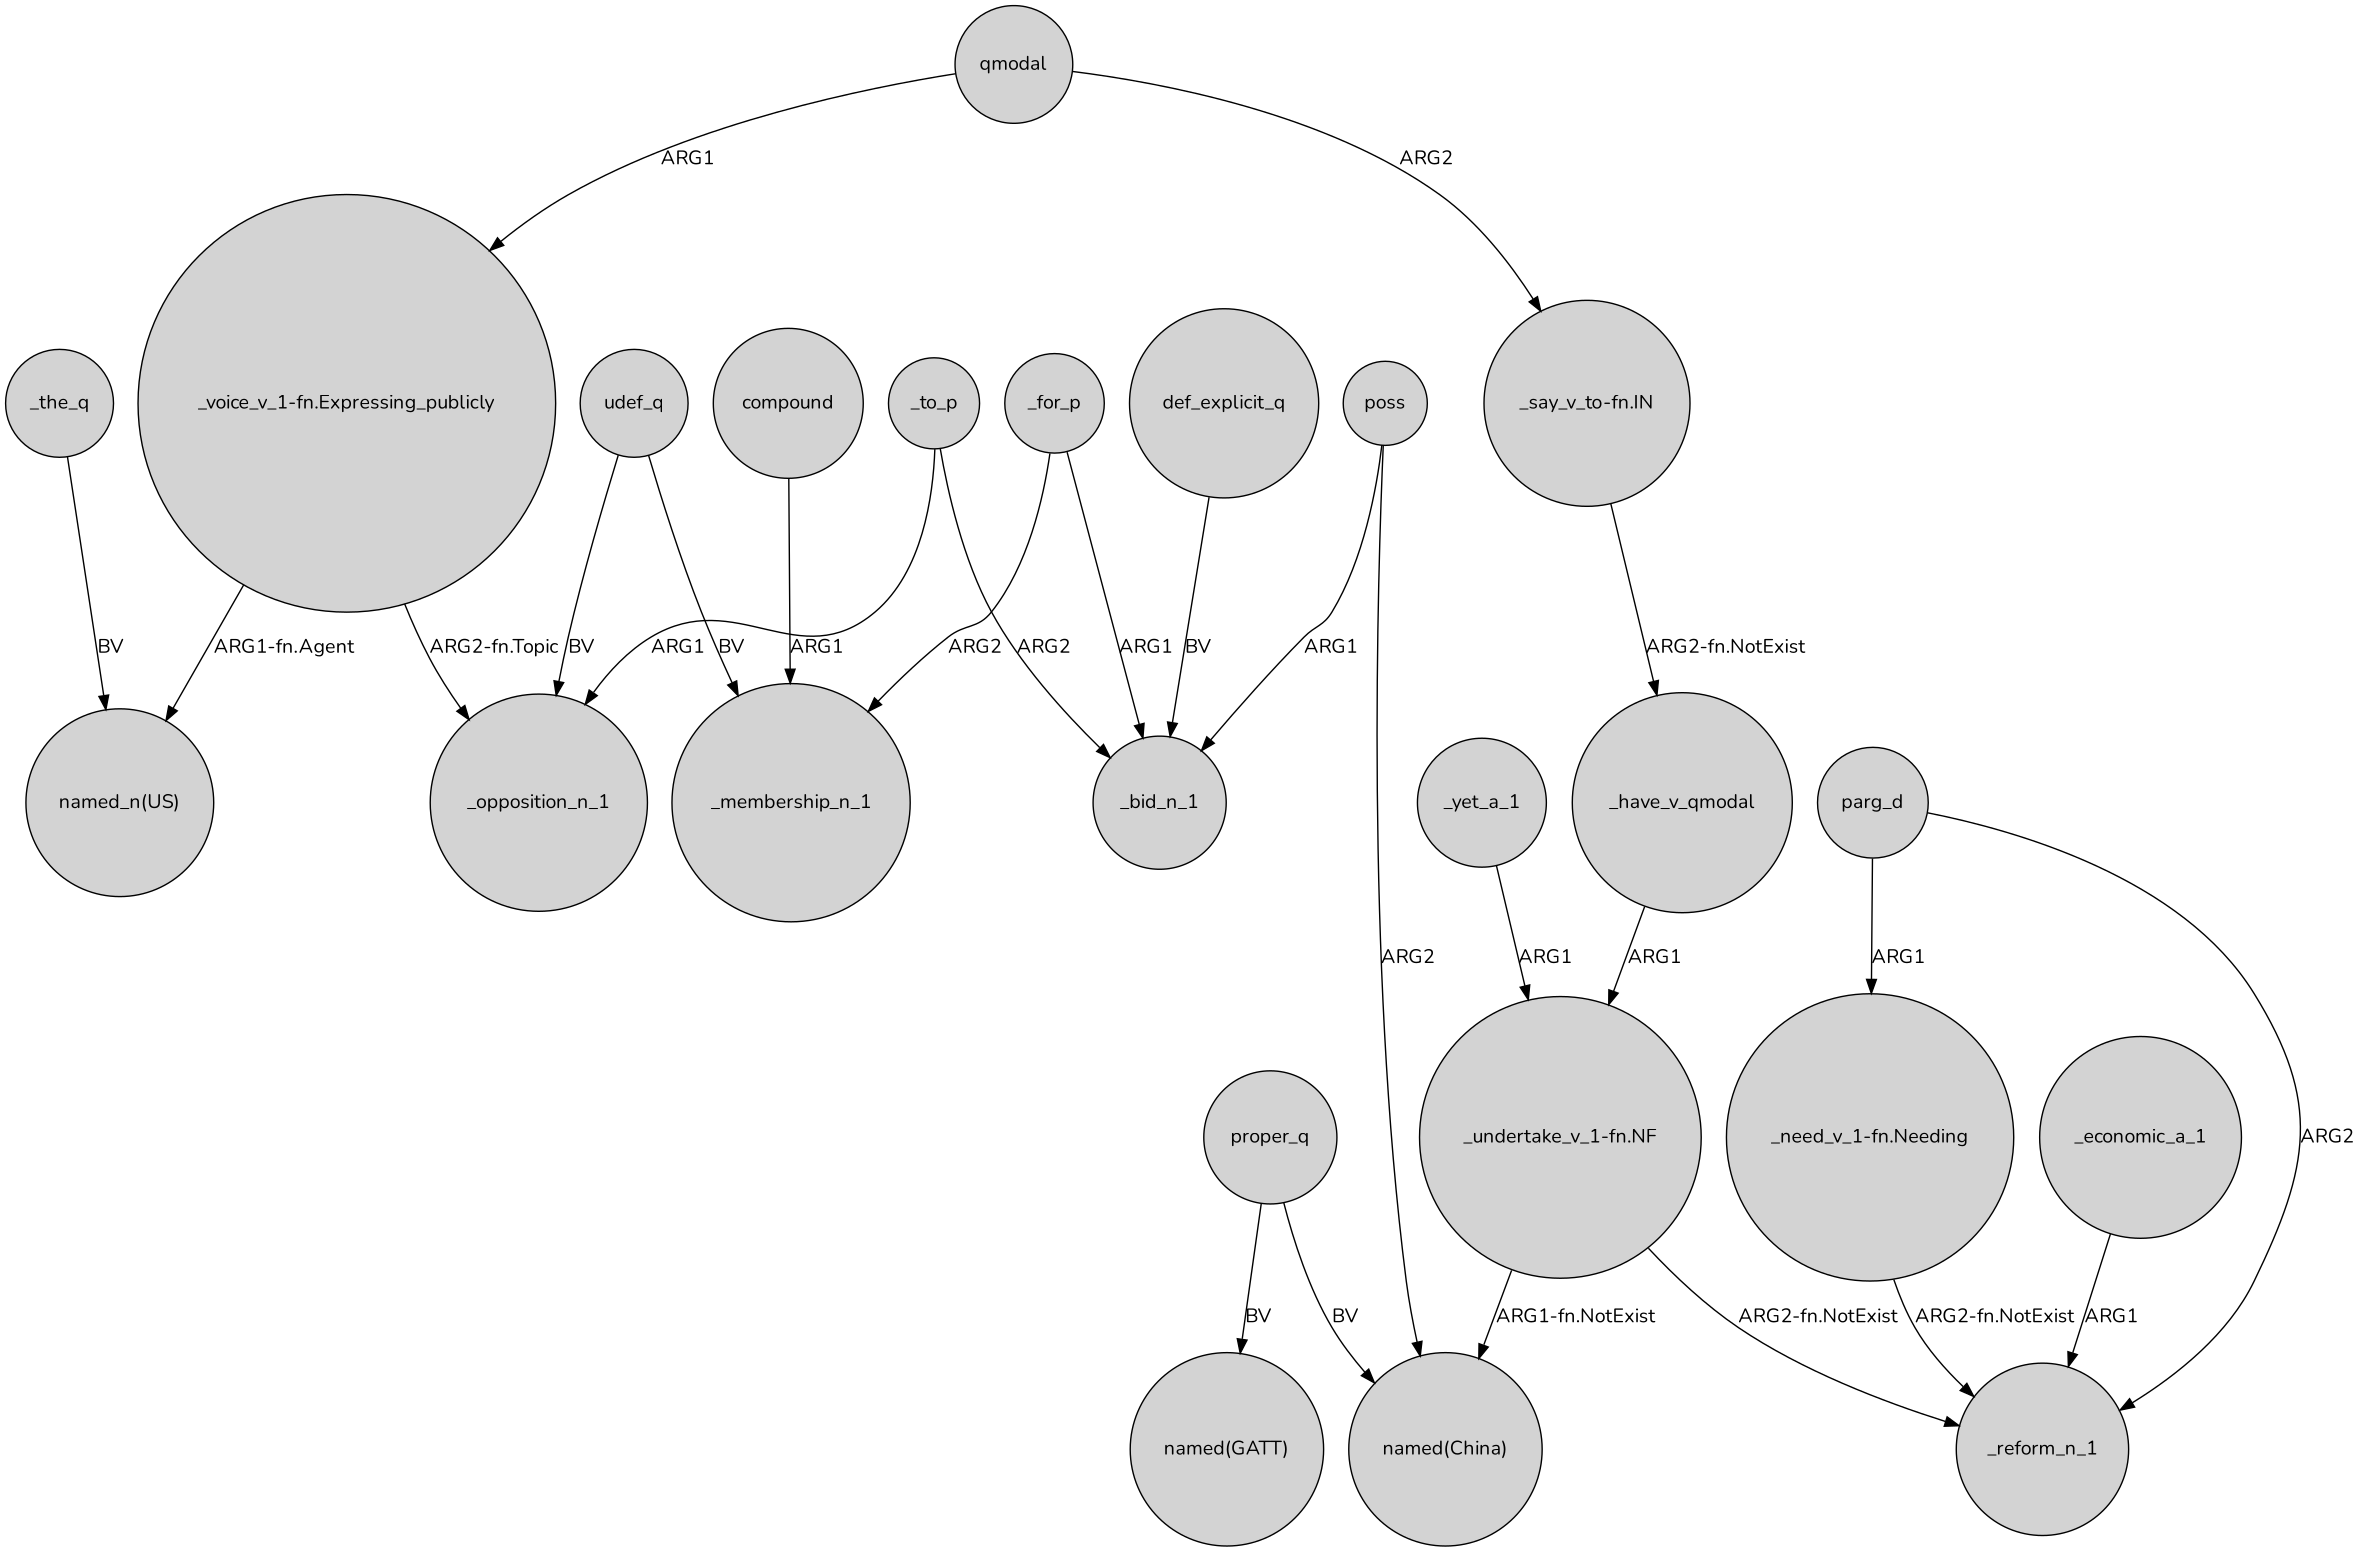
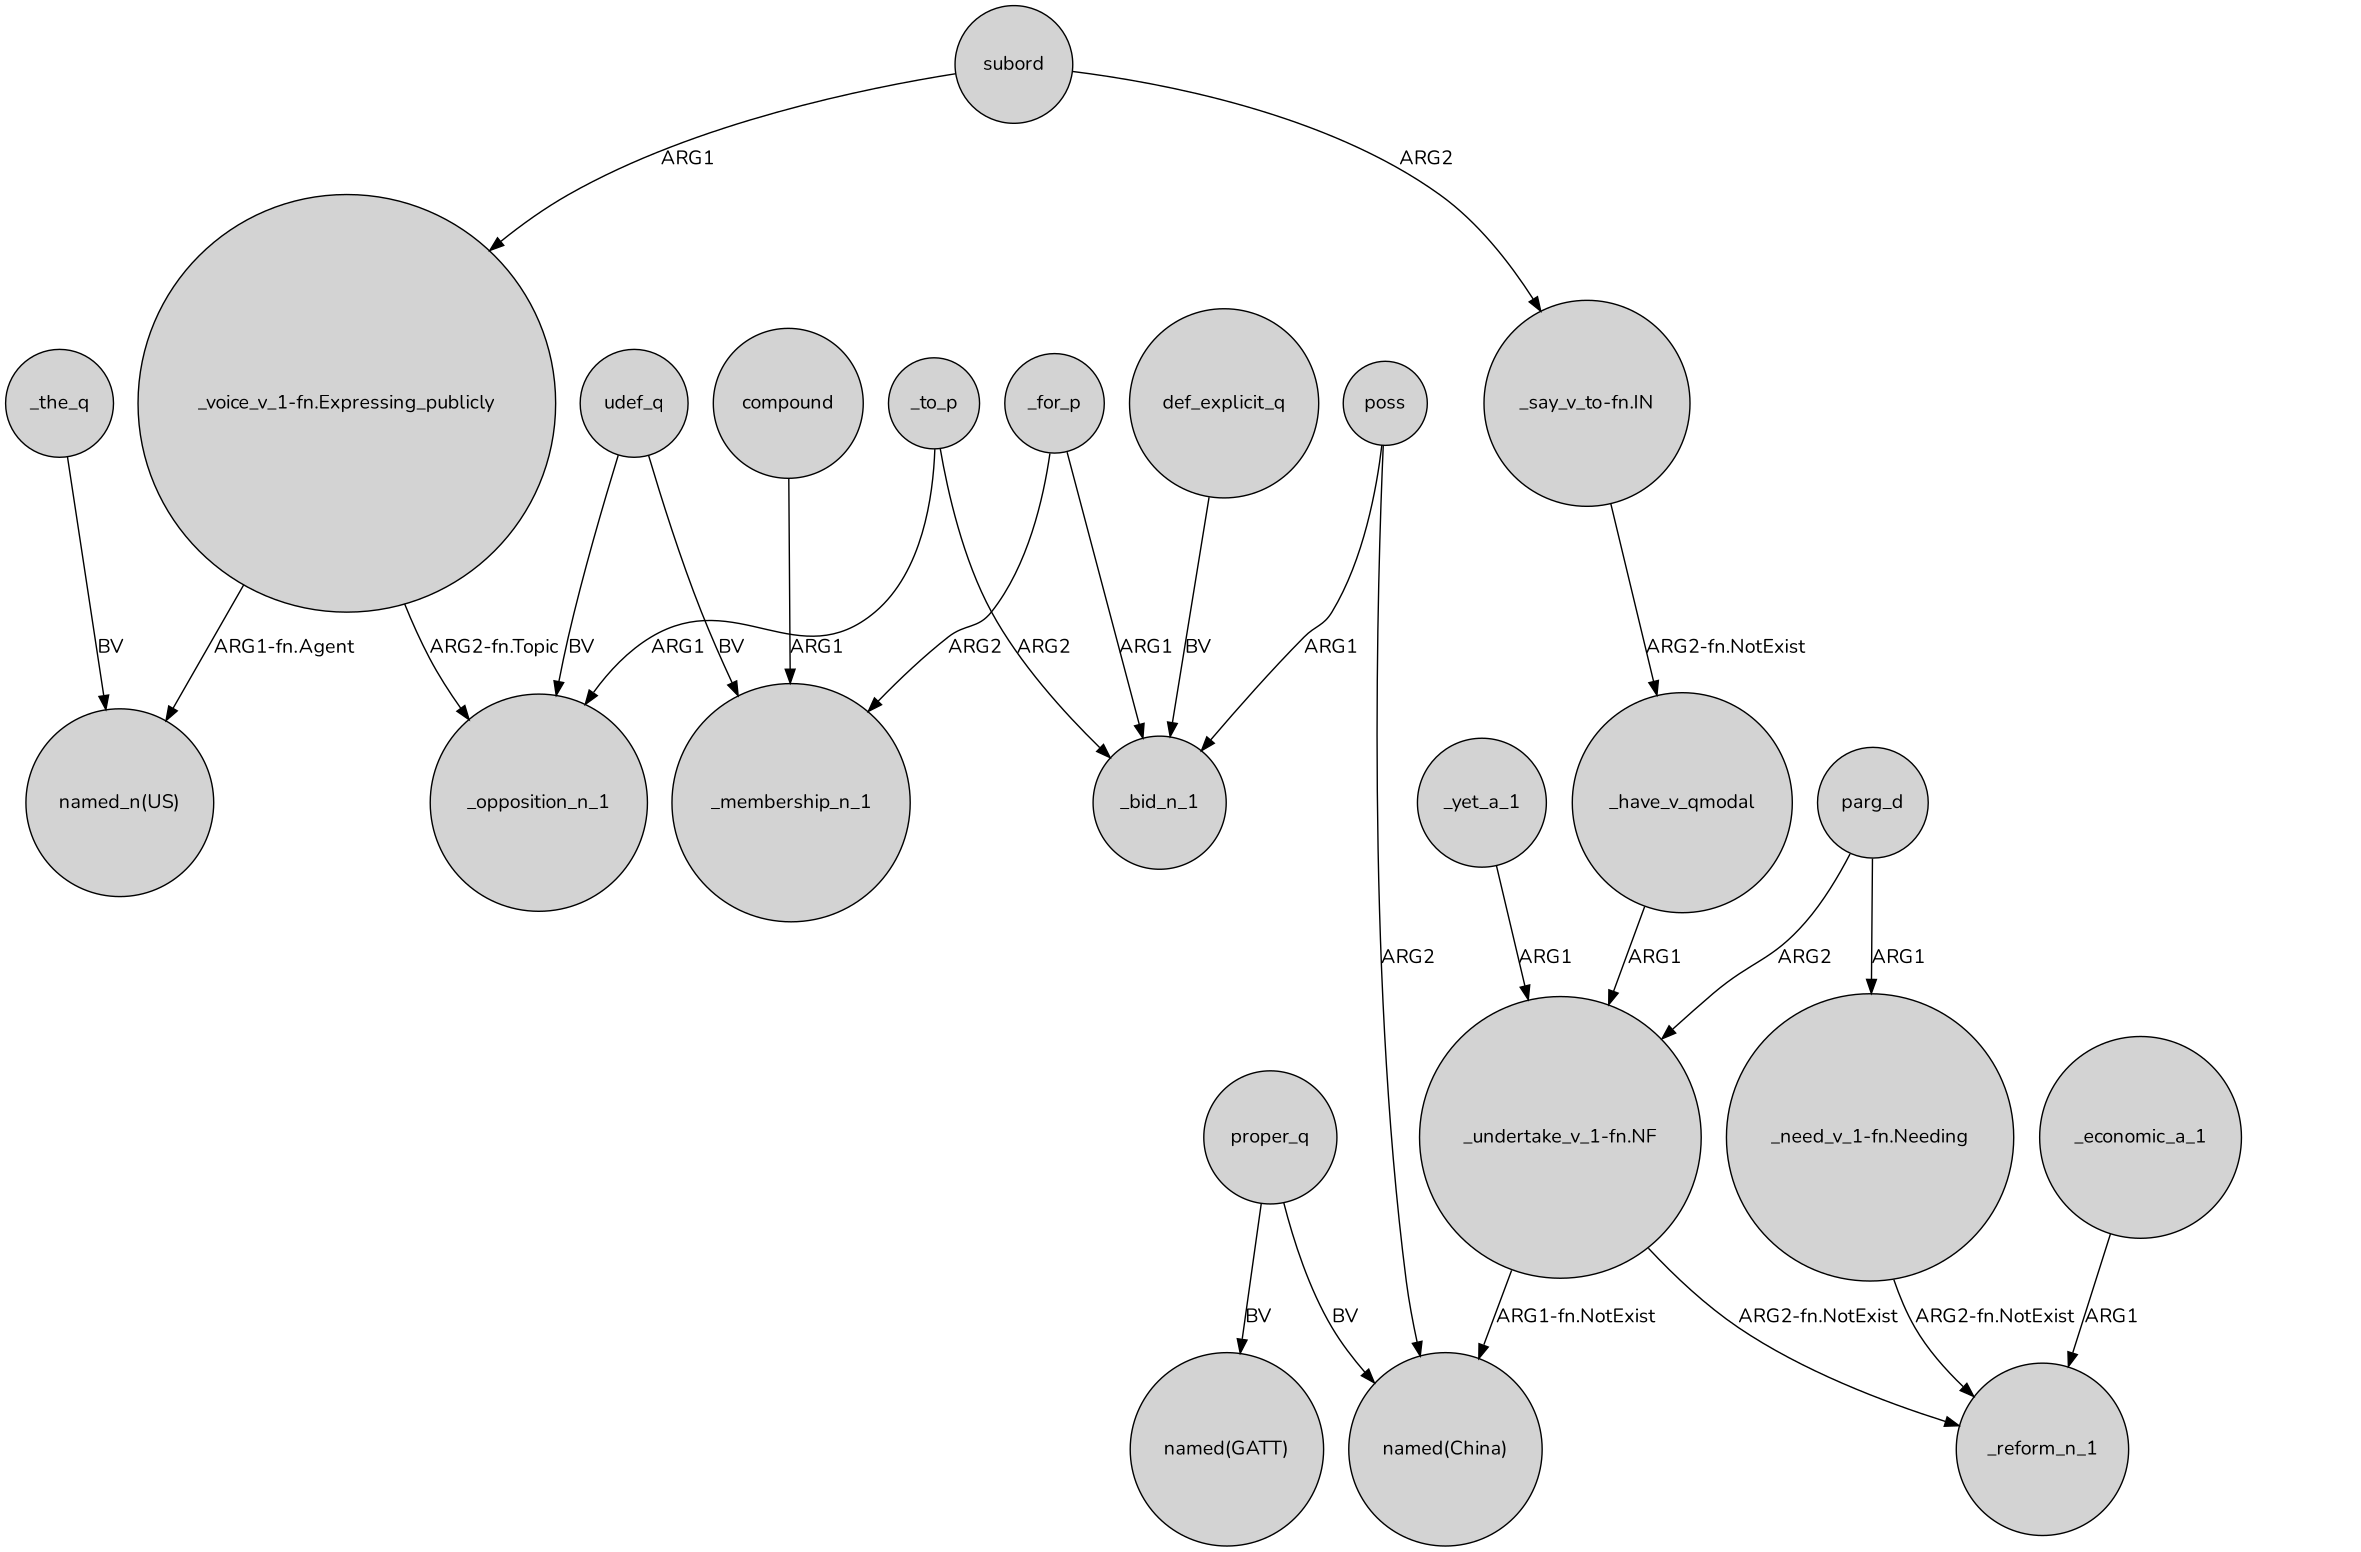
(1014, 64) -> (1014, 64)
(2277, 1036) -> (1773, 952)
